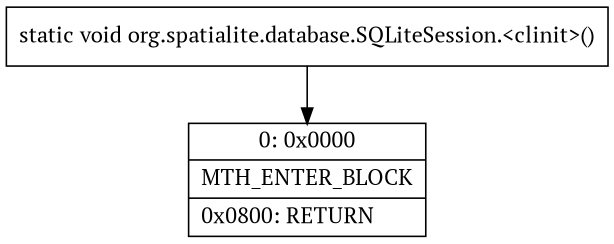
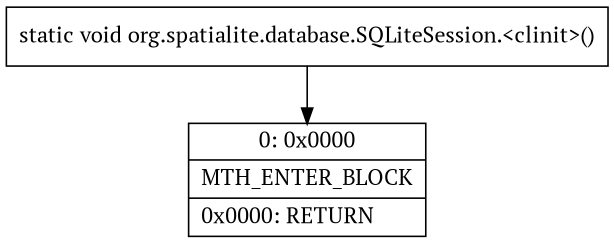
(298, 216) -> (298, 216)
